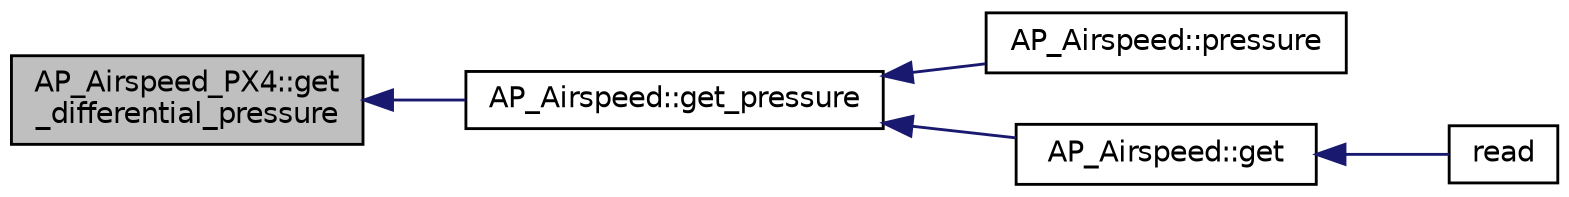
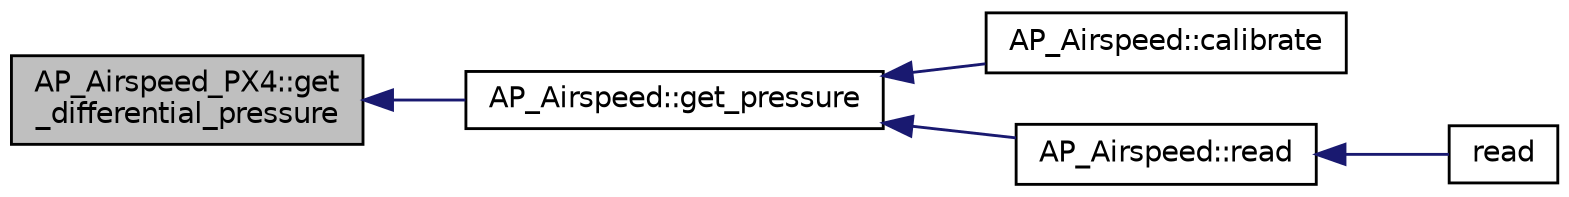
(1166, 43) -> (1166, 43)
(1166, 154) -> (1166, 154)
